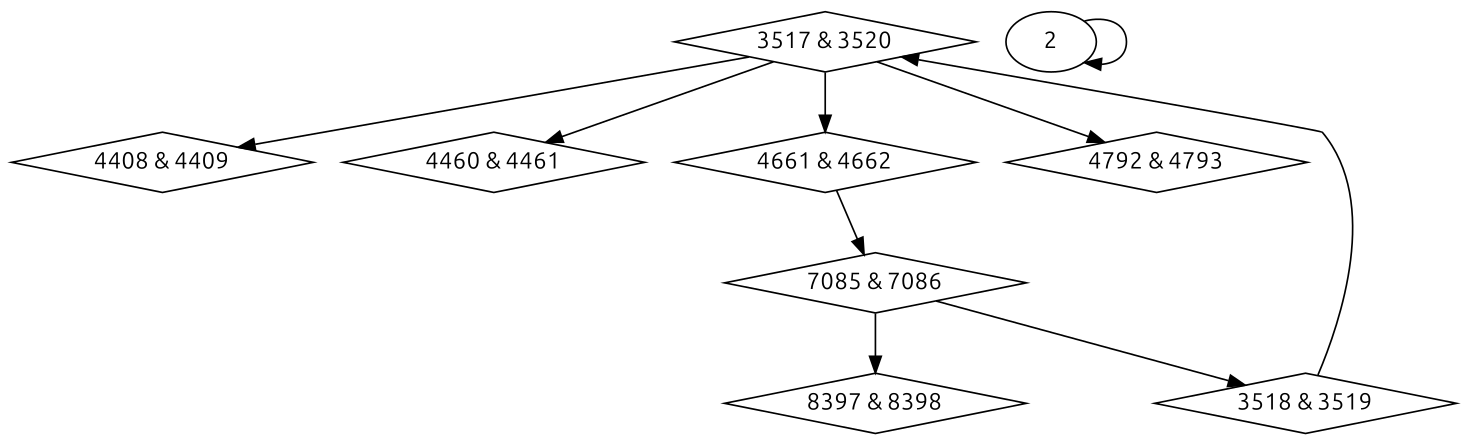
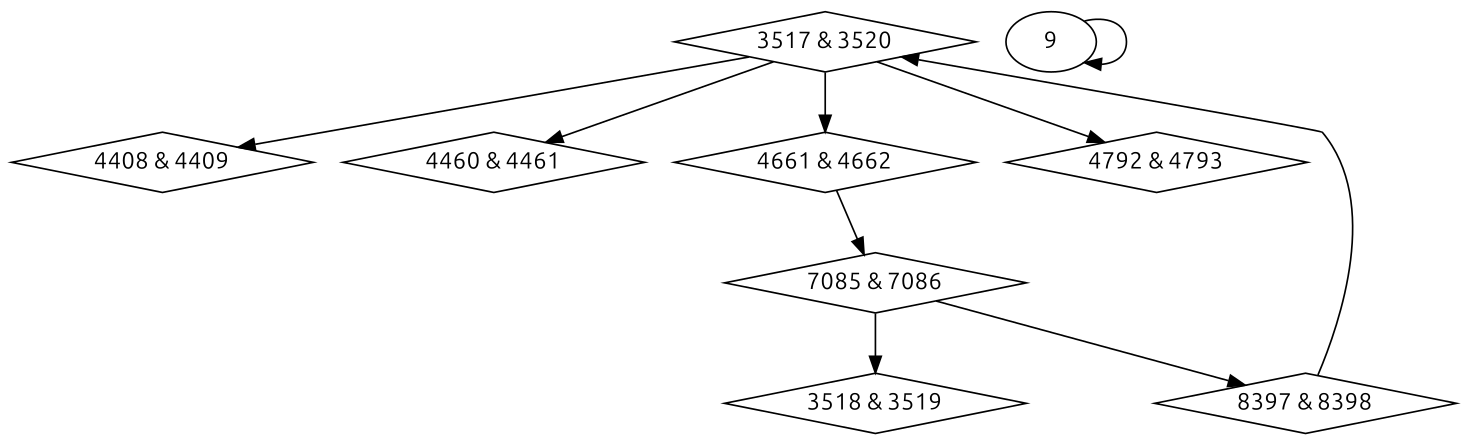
(1051, 42) -> (1051, 42)
(1246, 118) -> (1246, 118)
